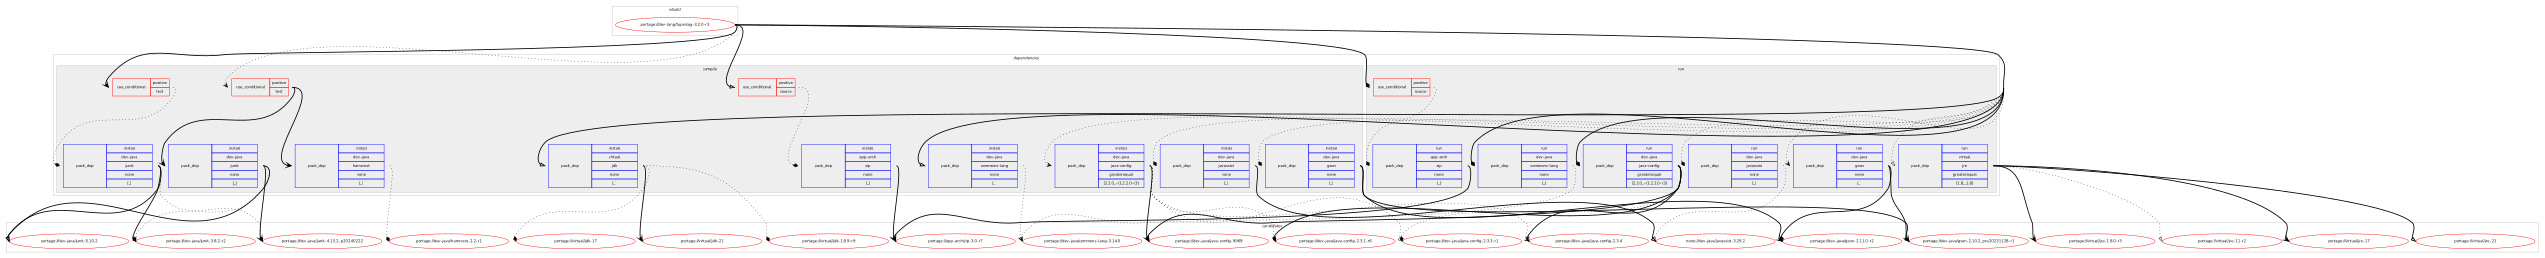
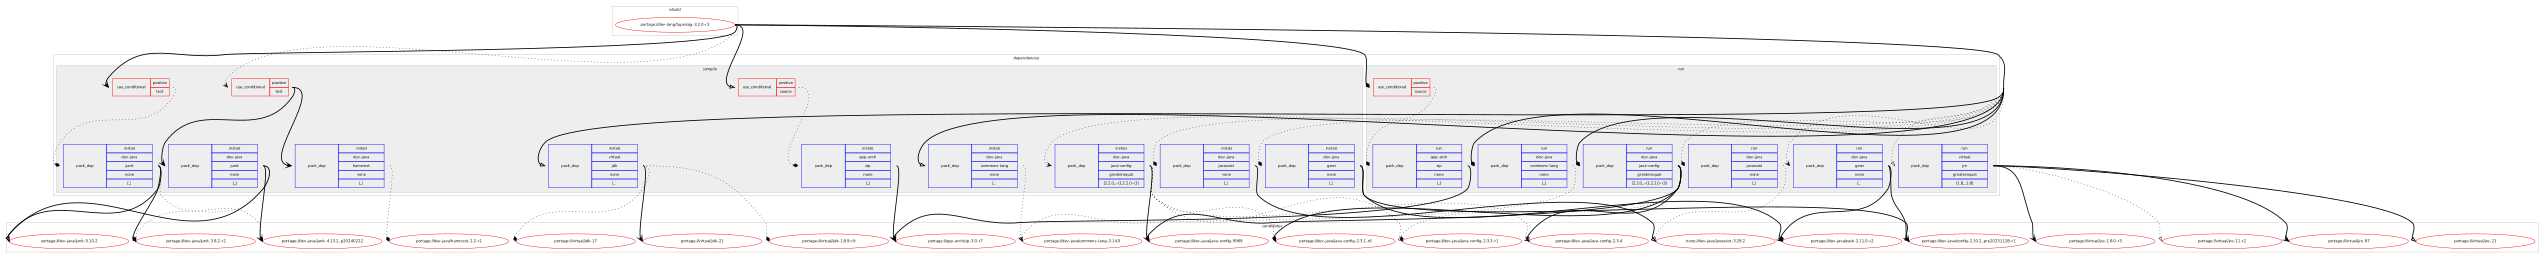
(1842, 241) -> (1842, 241)
(1969, 241) -> (1969, 241)
(2349, 241) -> (2349, 241)
